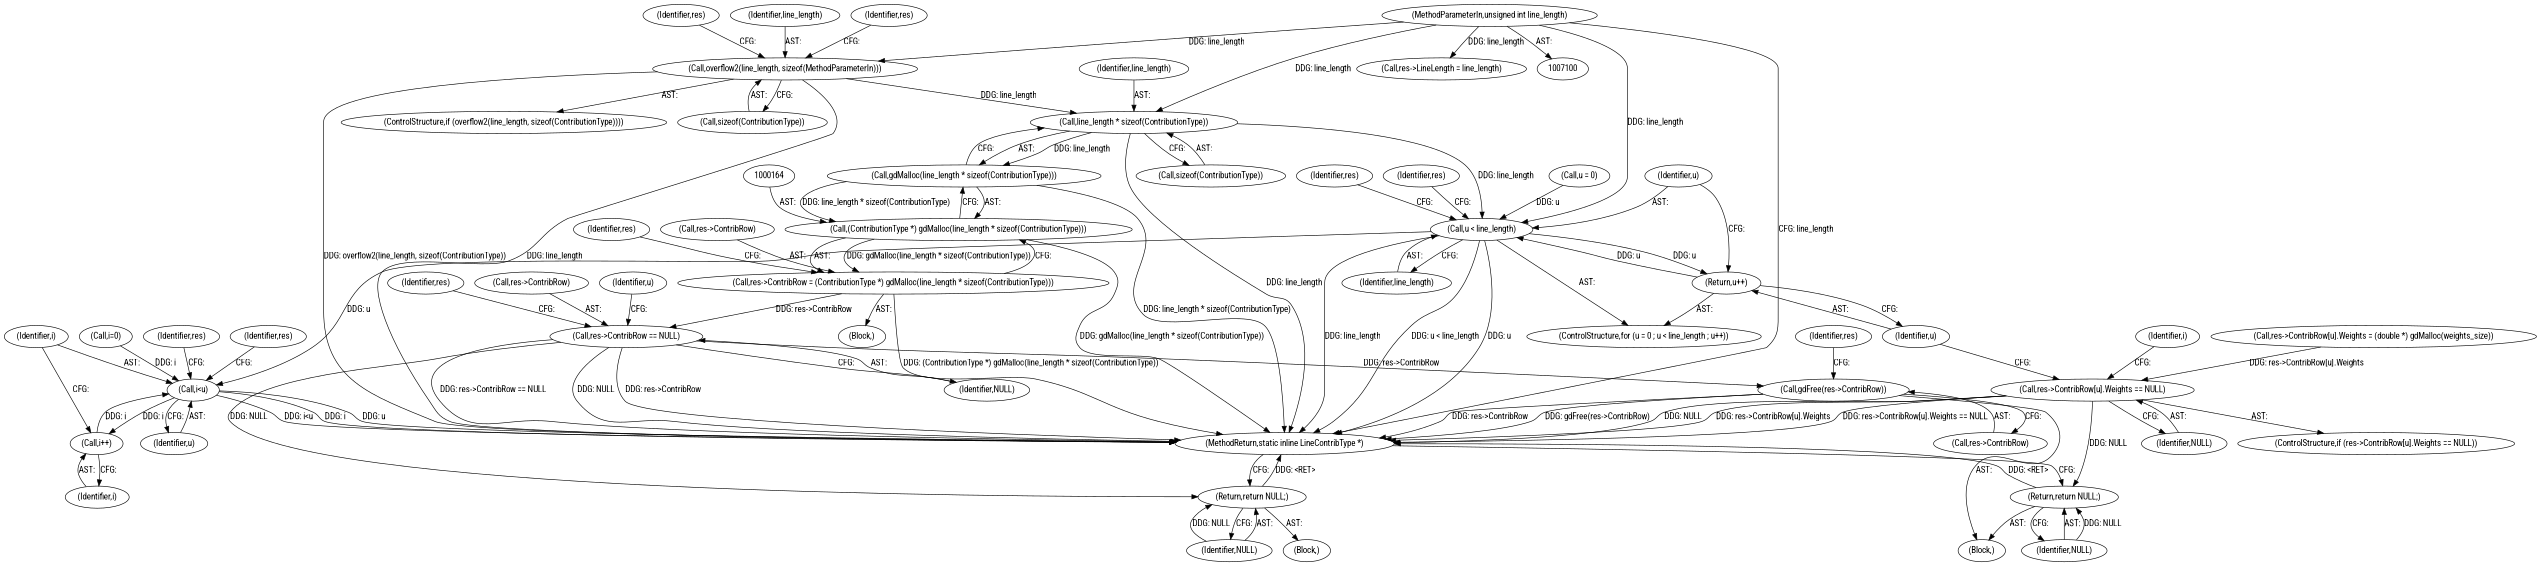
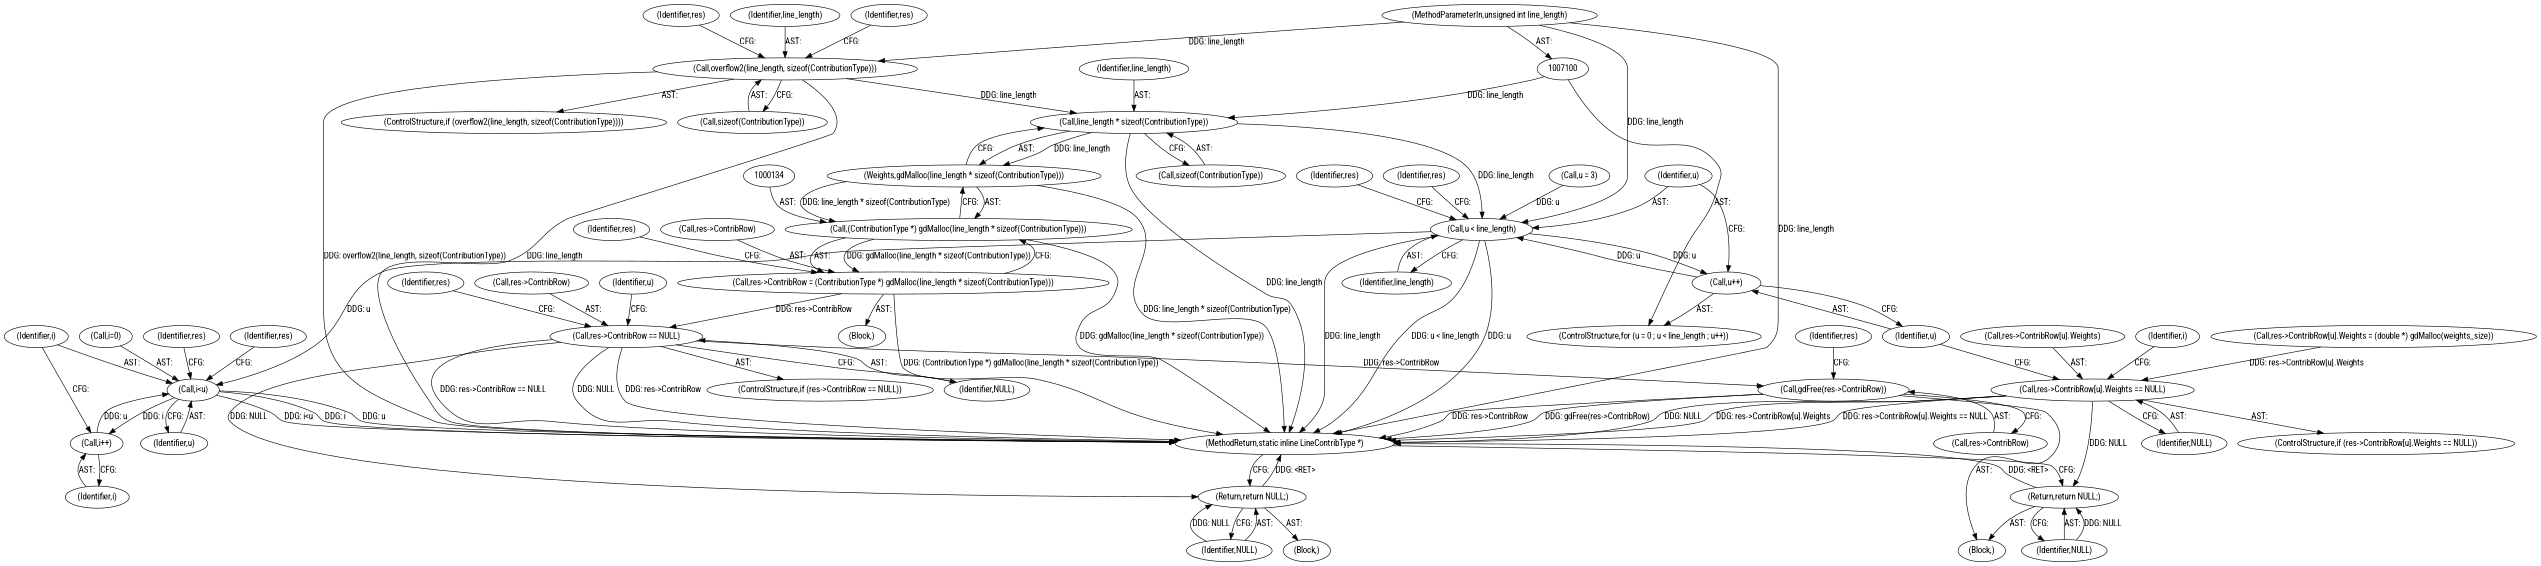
(1296, 58) -> (1390, 103)
(785, 69) -> (785, 69)
(1442, 69) -> none
(769, 176) -> (769, 176)
(964, 176) -> (964, 176)
(1579, 176) -> (1579, 176)
(1806, 229) -> (1806, 229)
(1560, 281) -> (1714, 161)
(1726, 283) -> (1726, 283)
none -> (2043, 337)
(166, 363) -> (166, 363)
none -> (820, 390)
(116, 417) -> (116, 417)
